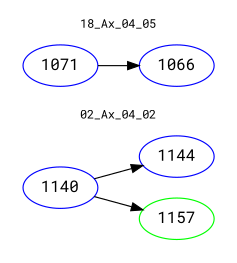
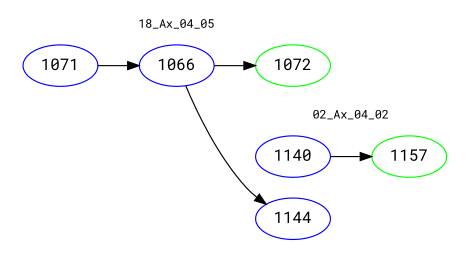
none -> (293, 66)
(113, 174) -> (216, 145)
